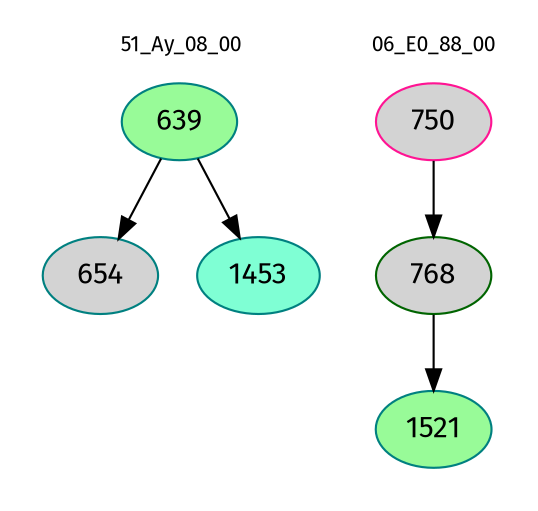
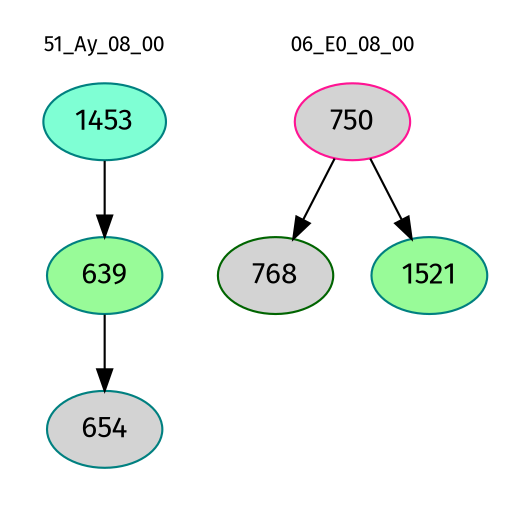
(434, 46) -> (352, 46)
(214, 189) -> (105, 188)
(434, 342) -> (386, 189)
